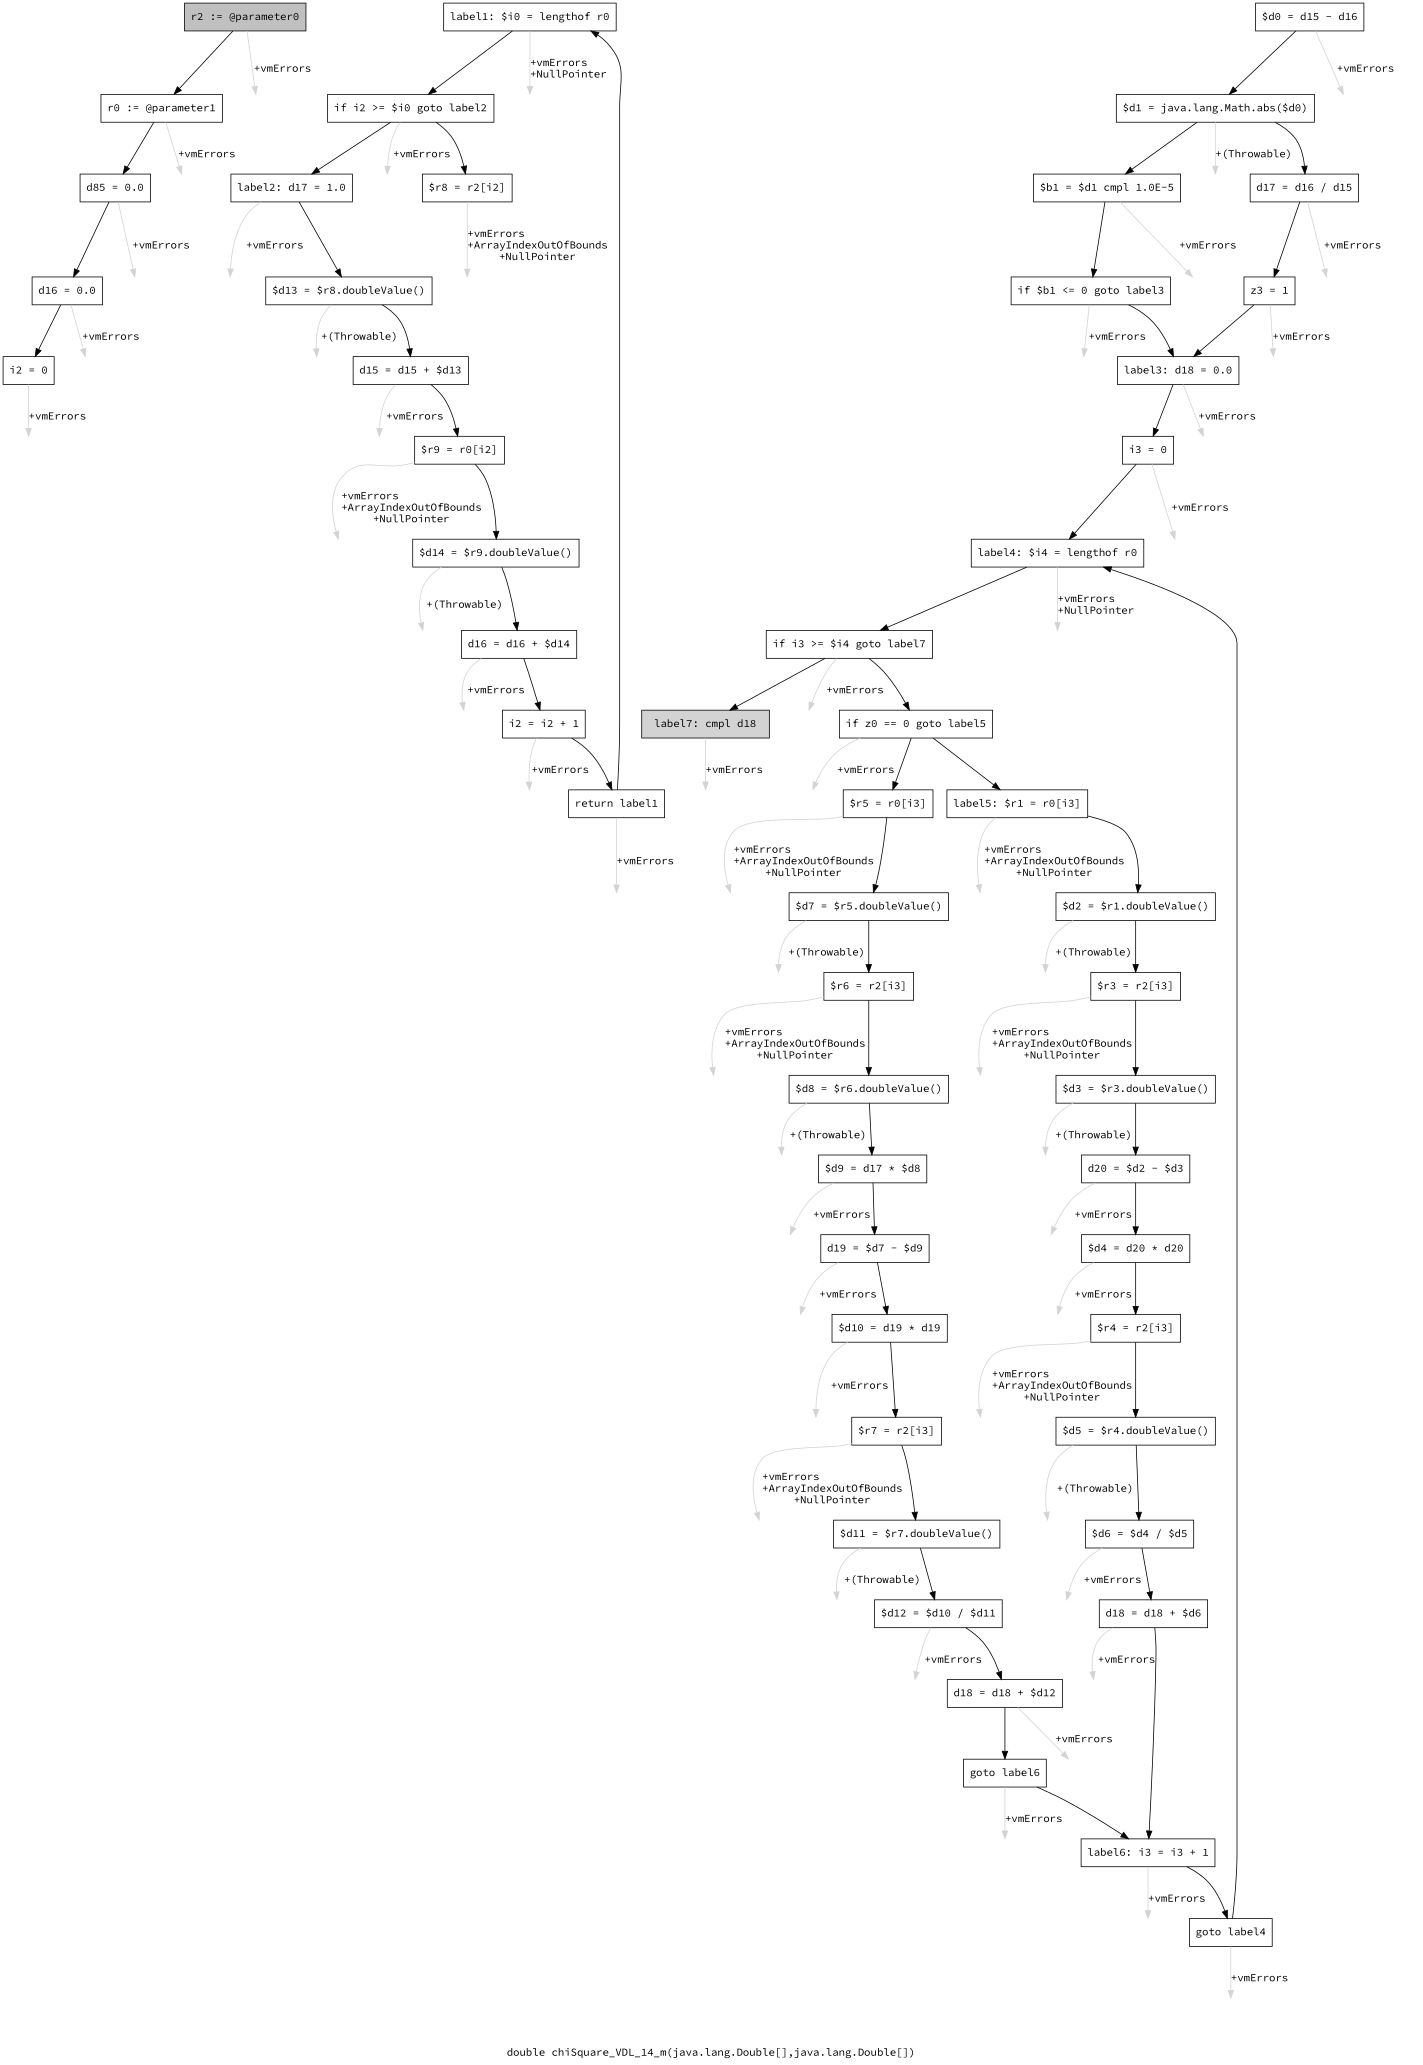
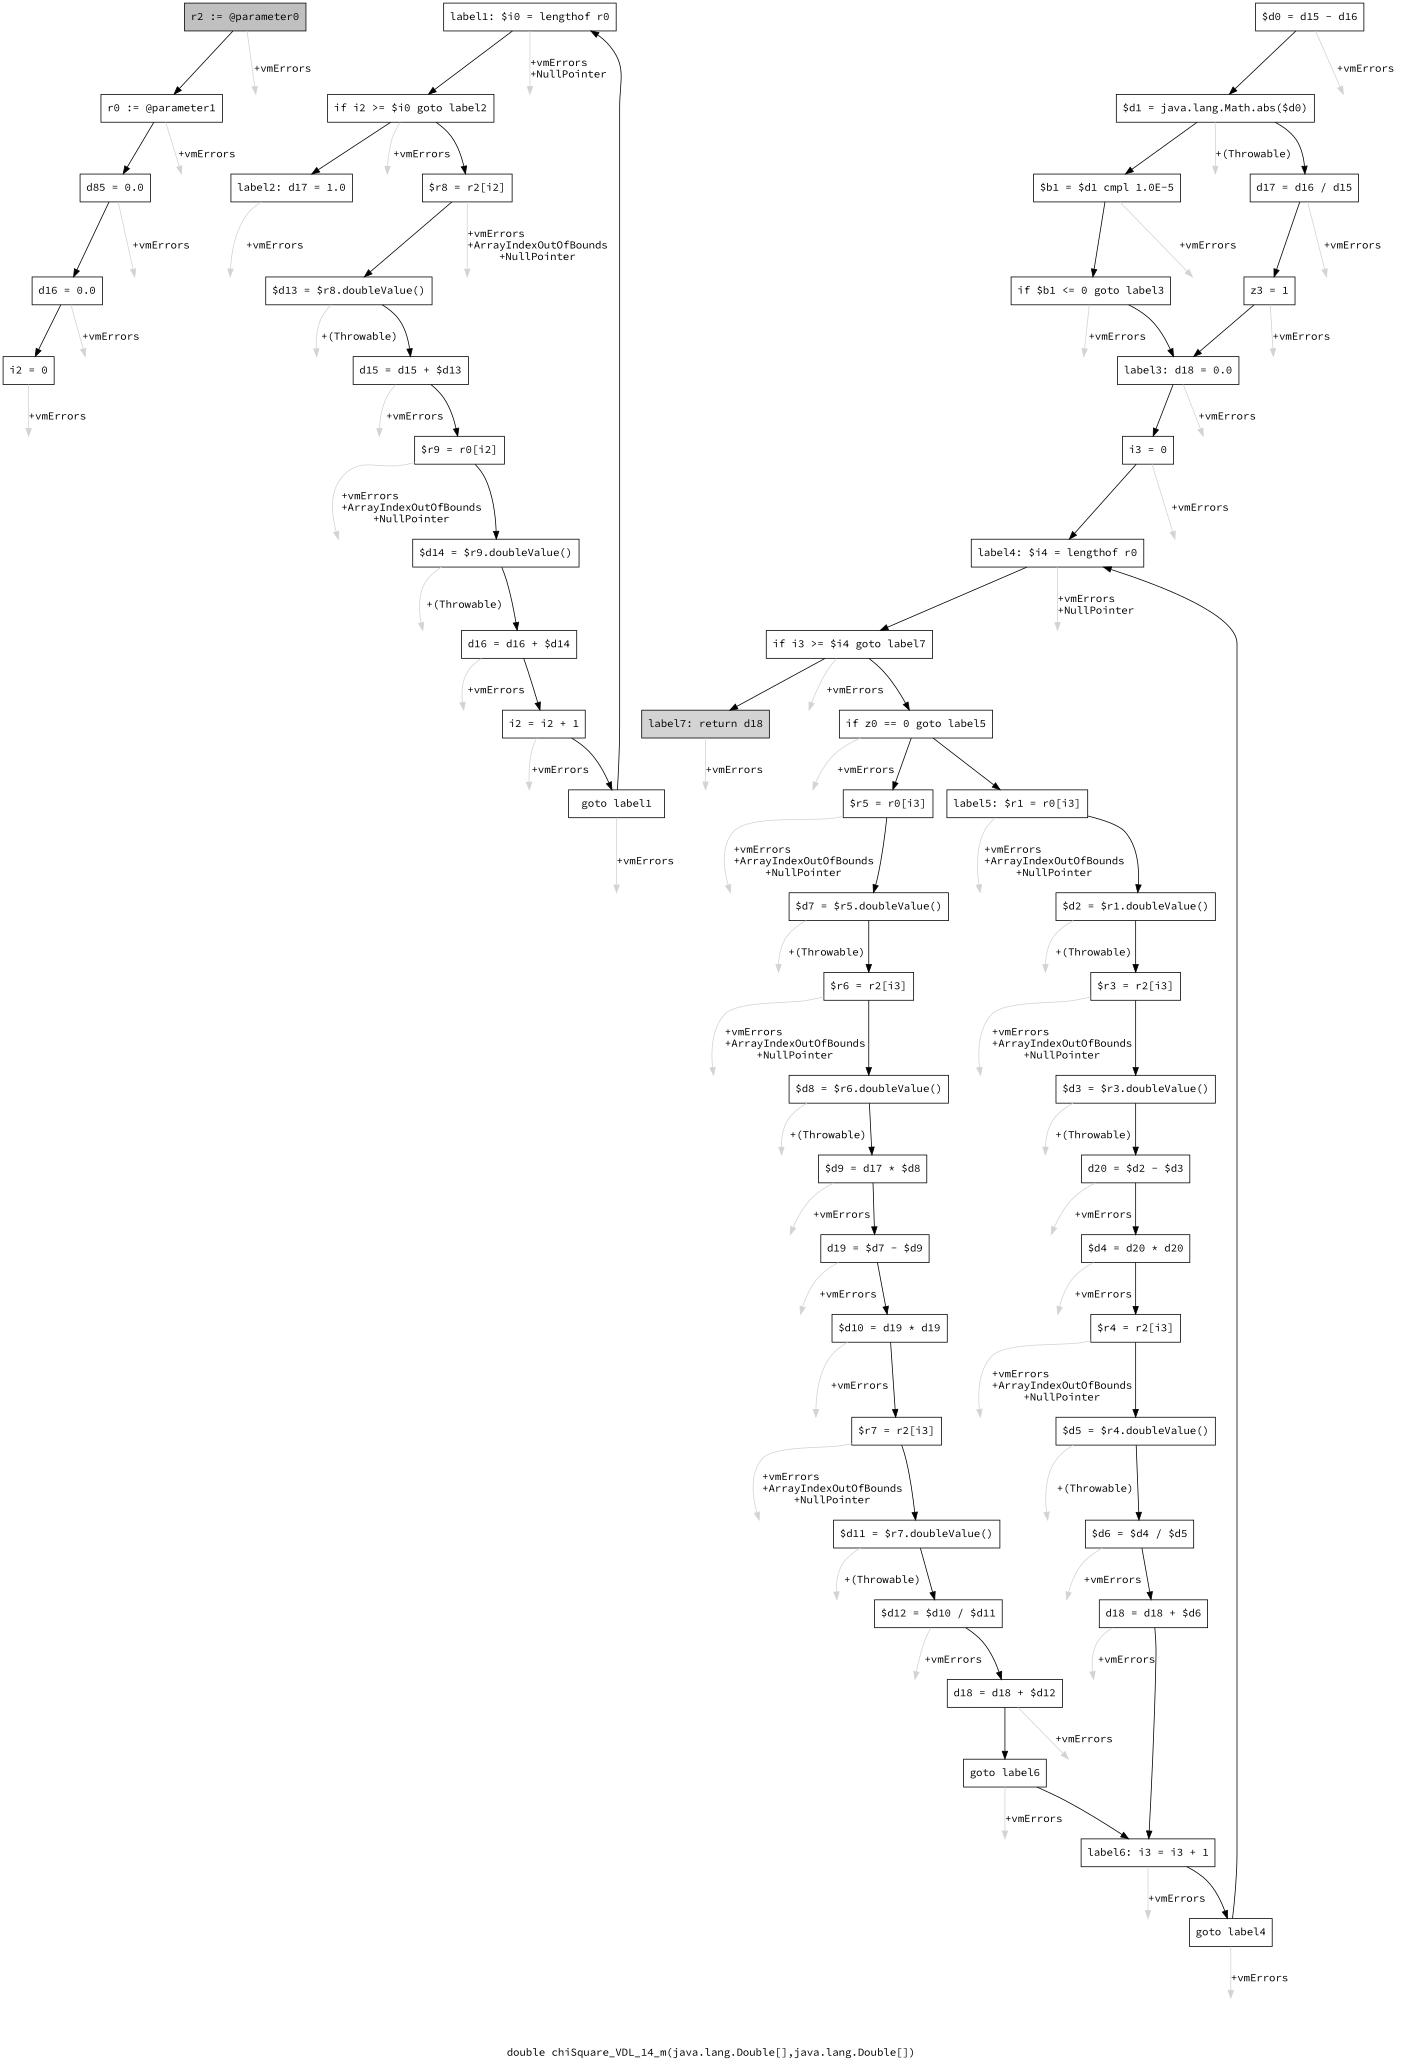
(318, 236) -> (411, 237)
(706, 724) -> (706, 724)
(617, 804) -> (617, 804)
